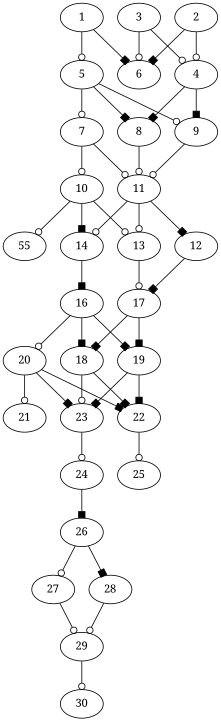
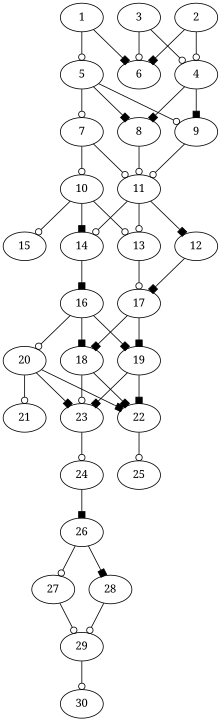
(25, 246) -> (25, 246)
